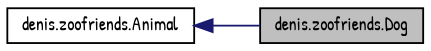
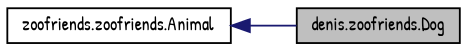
(101, 26) -> (119, 26)
